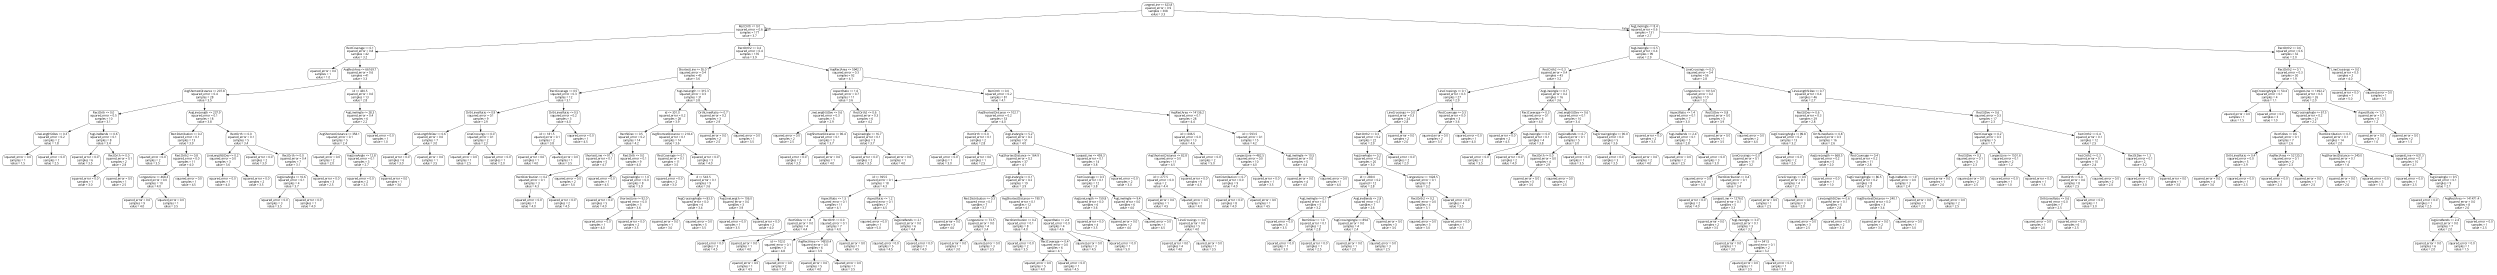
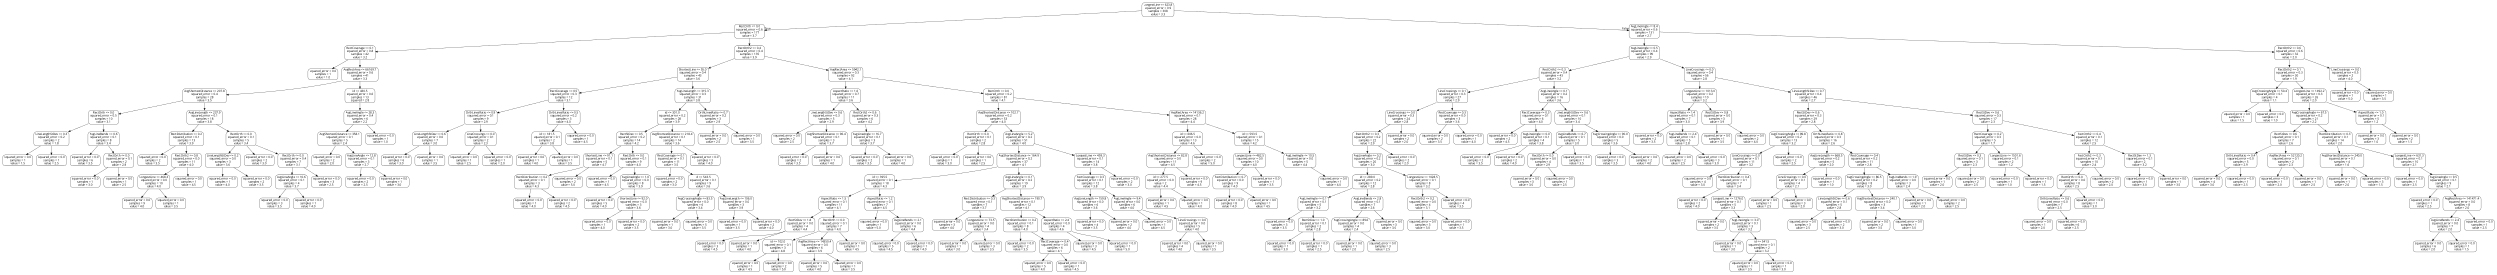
(360, 96) -> (360, 96)
(1300, 182) -> none
(1367, 182) -> (1367, 182)
